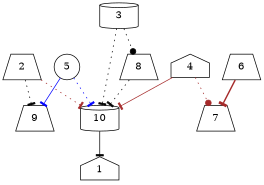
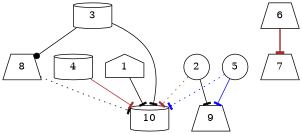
(128, 39) -> (58, 41)
(110, 65) -> (150, 53)
(22, 67) -> (197, 67)
(190, 67) -> (73, 67)
(201, 89) -> none
(28, 91) -> (204, 92)
(100, 142) -> (136, 90)
